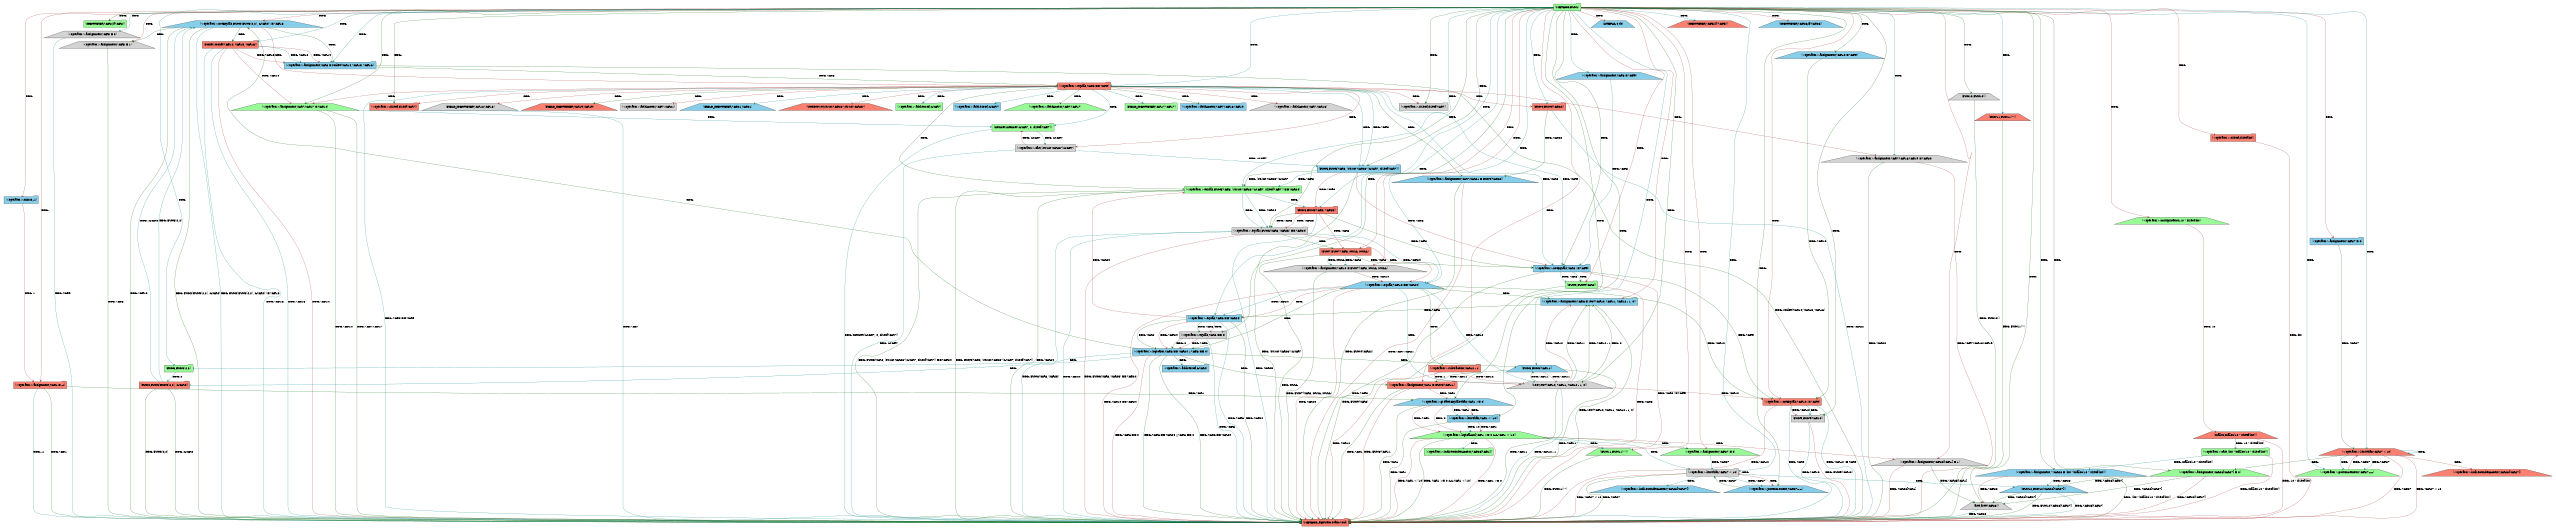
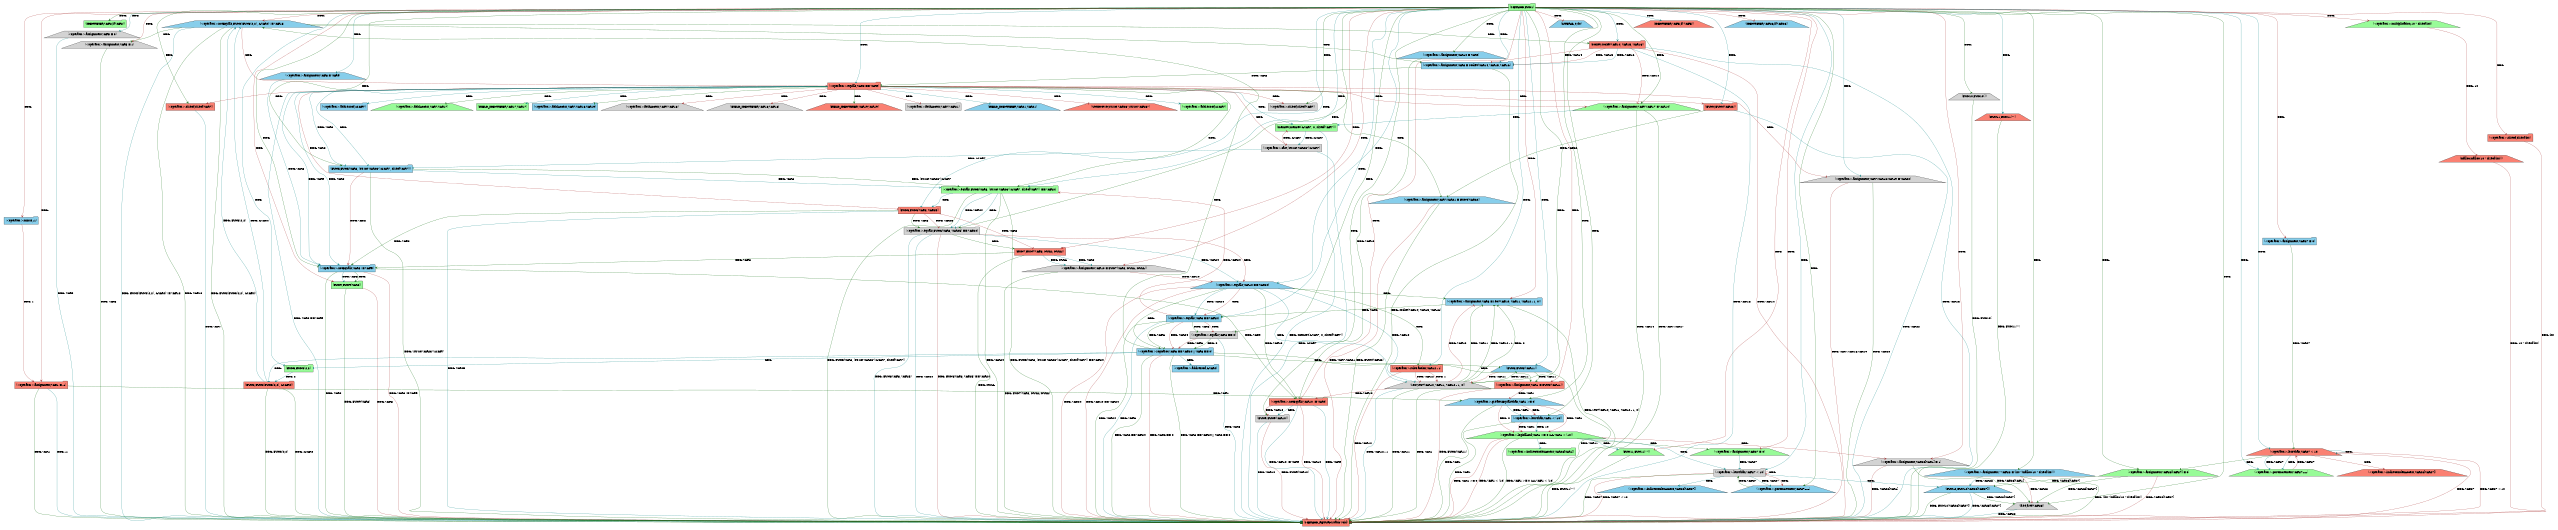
(701, 9) -> (668, 9)
(1571, 45) -> (900, 9)
(1347, 114) -> (1094, 89)
(1321, 184) -> (314, 158)
none -> (1521, 207)
(2235, 452) -> none
